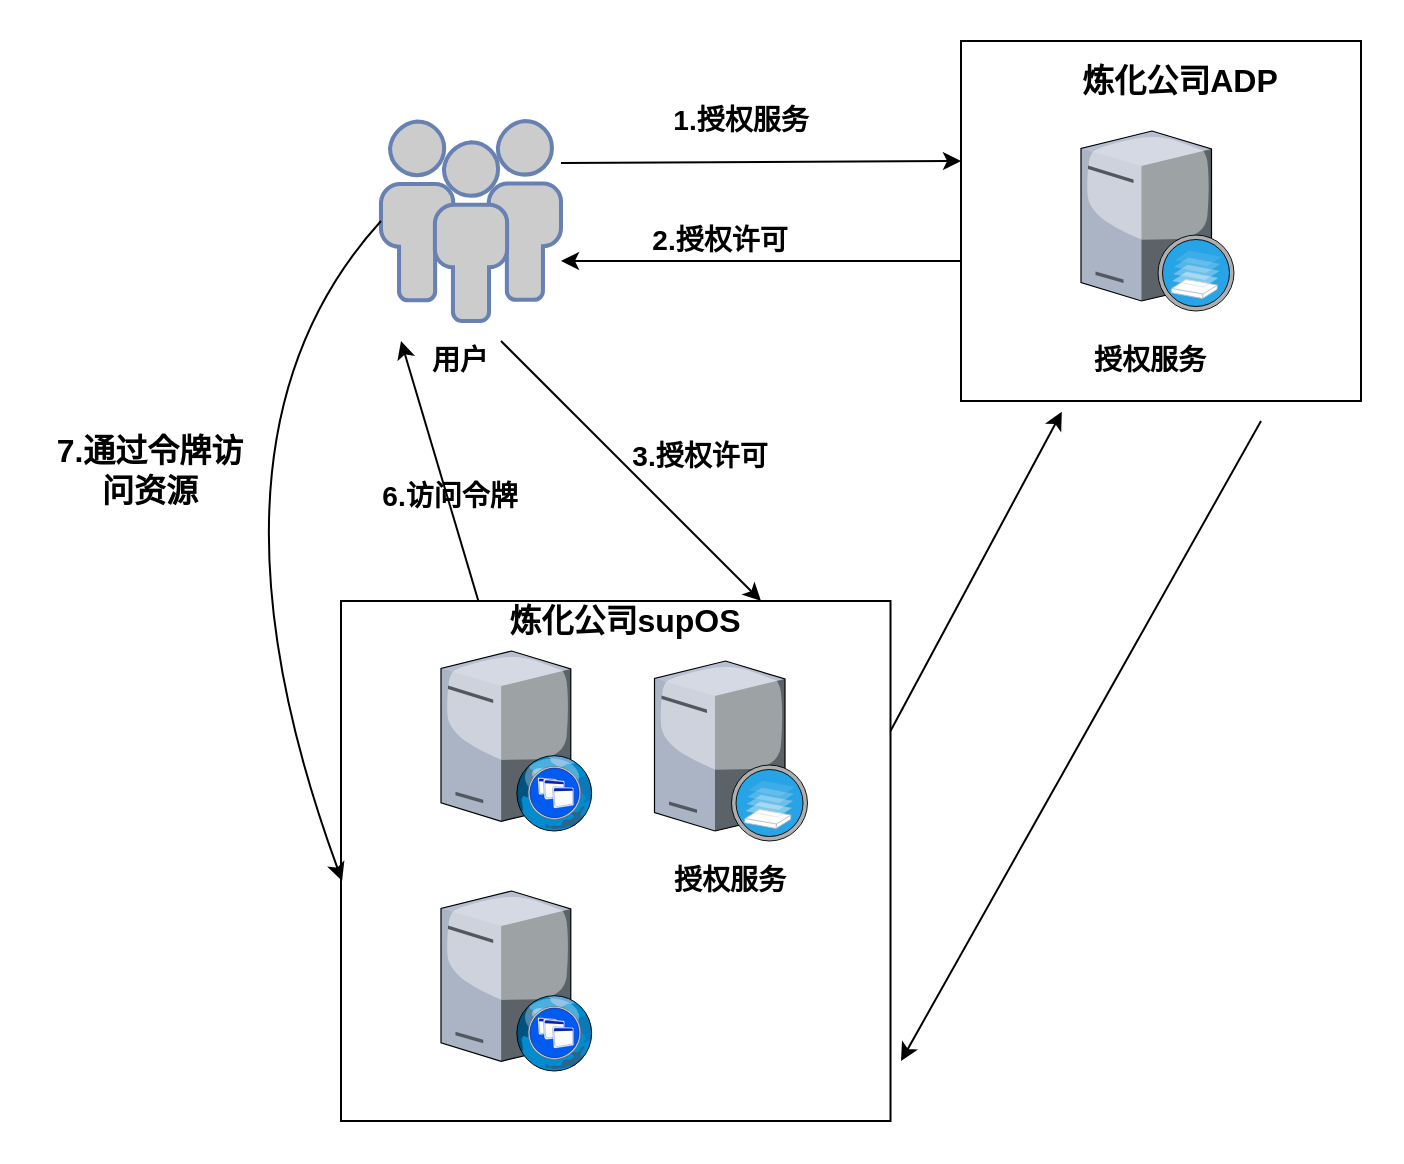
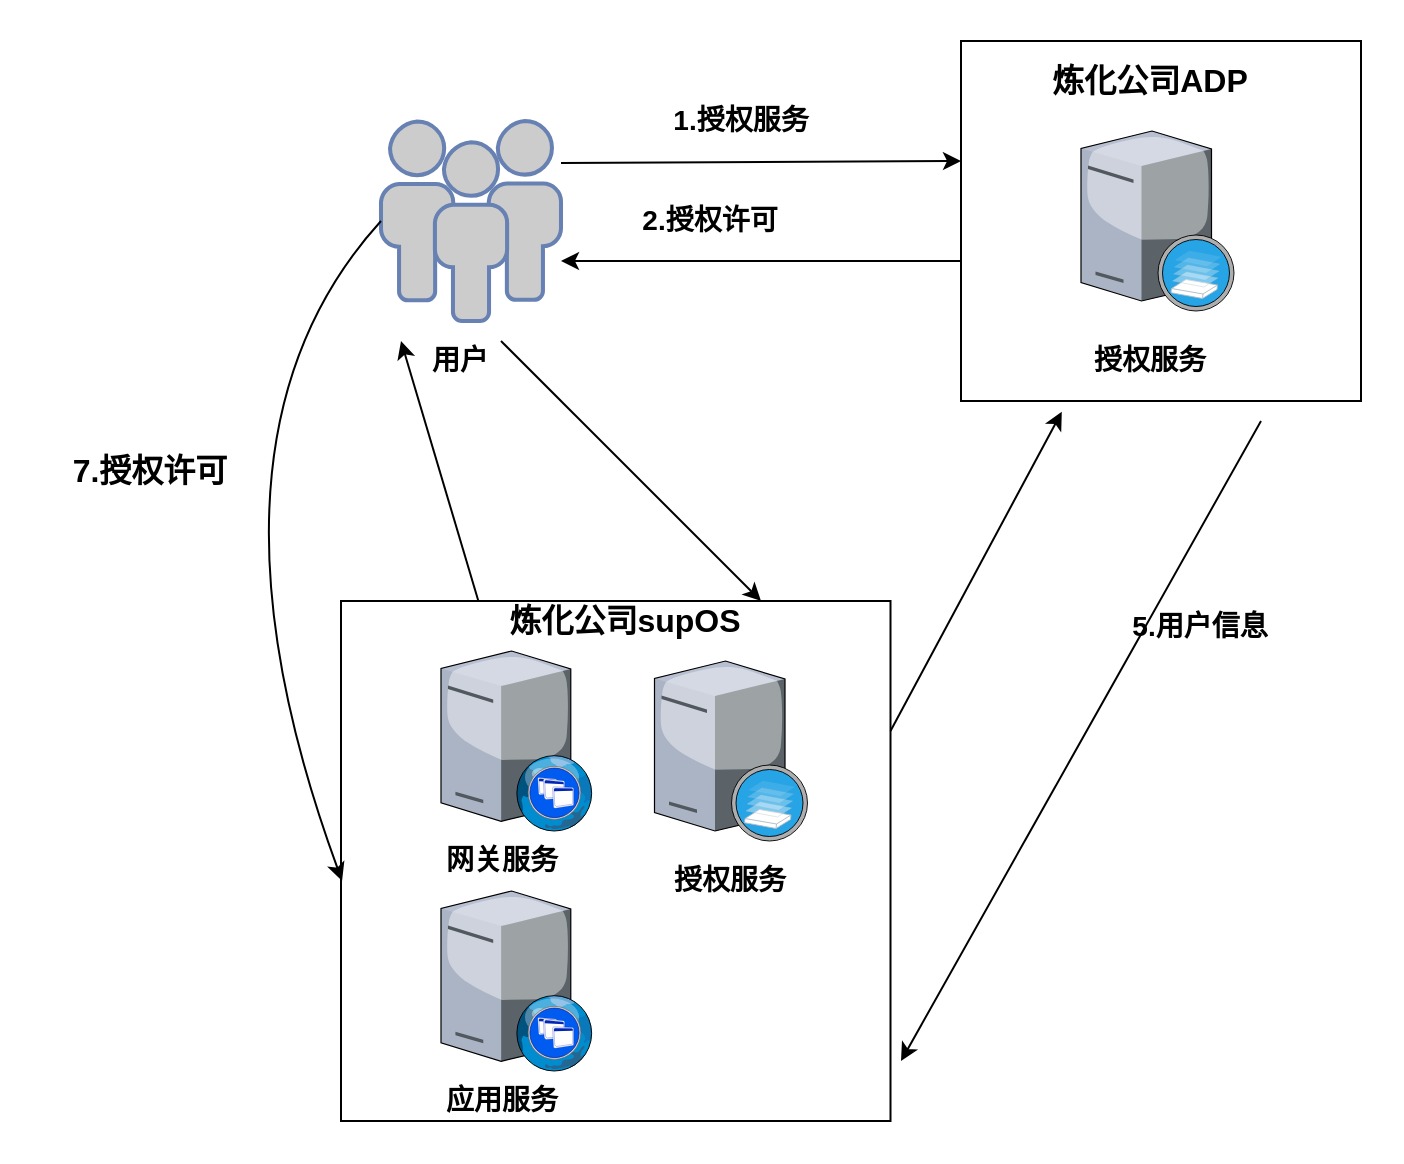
(1181, 81) -> (1151, 81)
(721, 241) -> (711, 221)
(701, 456) -> none
(151, 471) -> (151, 471)
(451, 496) -> none
none -> (1201, 626)
none -> (503, 861)
none -> (503, 1101)
